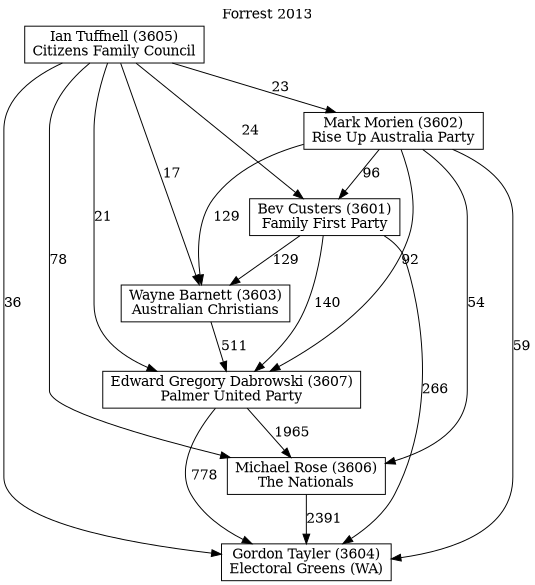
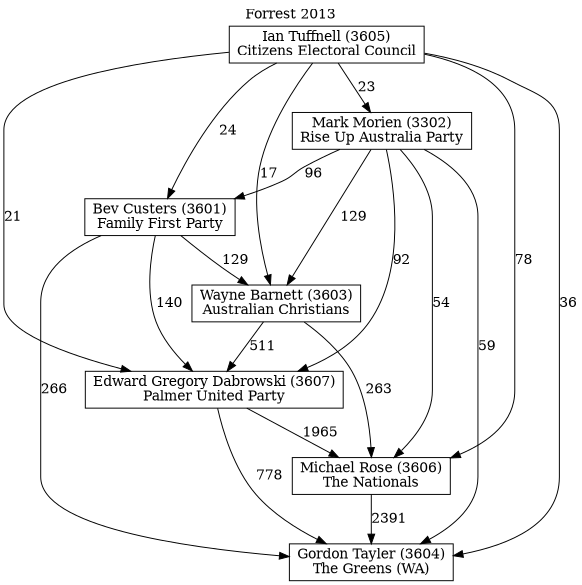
(114, 45) -> (327, 45)
(394, 131) -> (382, 131)
none -> (354, 376)
(306, 562) -> (371, 562)
